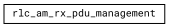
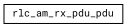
(84, 14) -> (63, 14)
